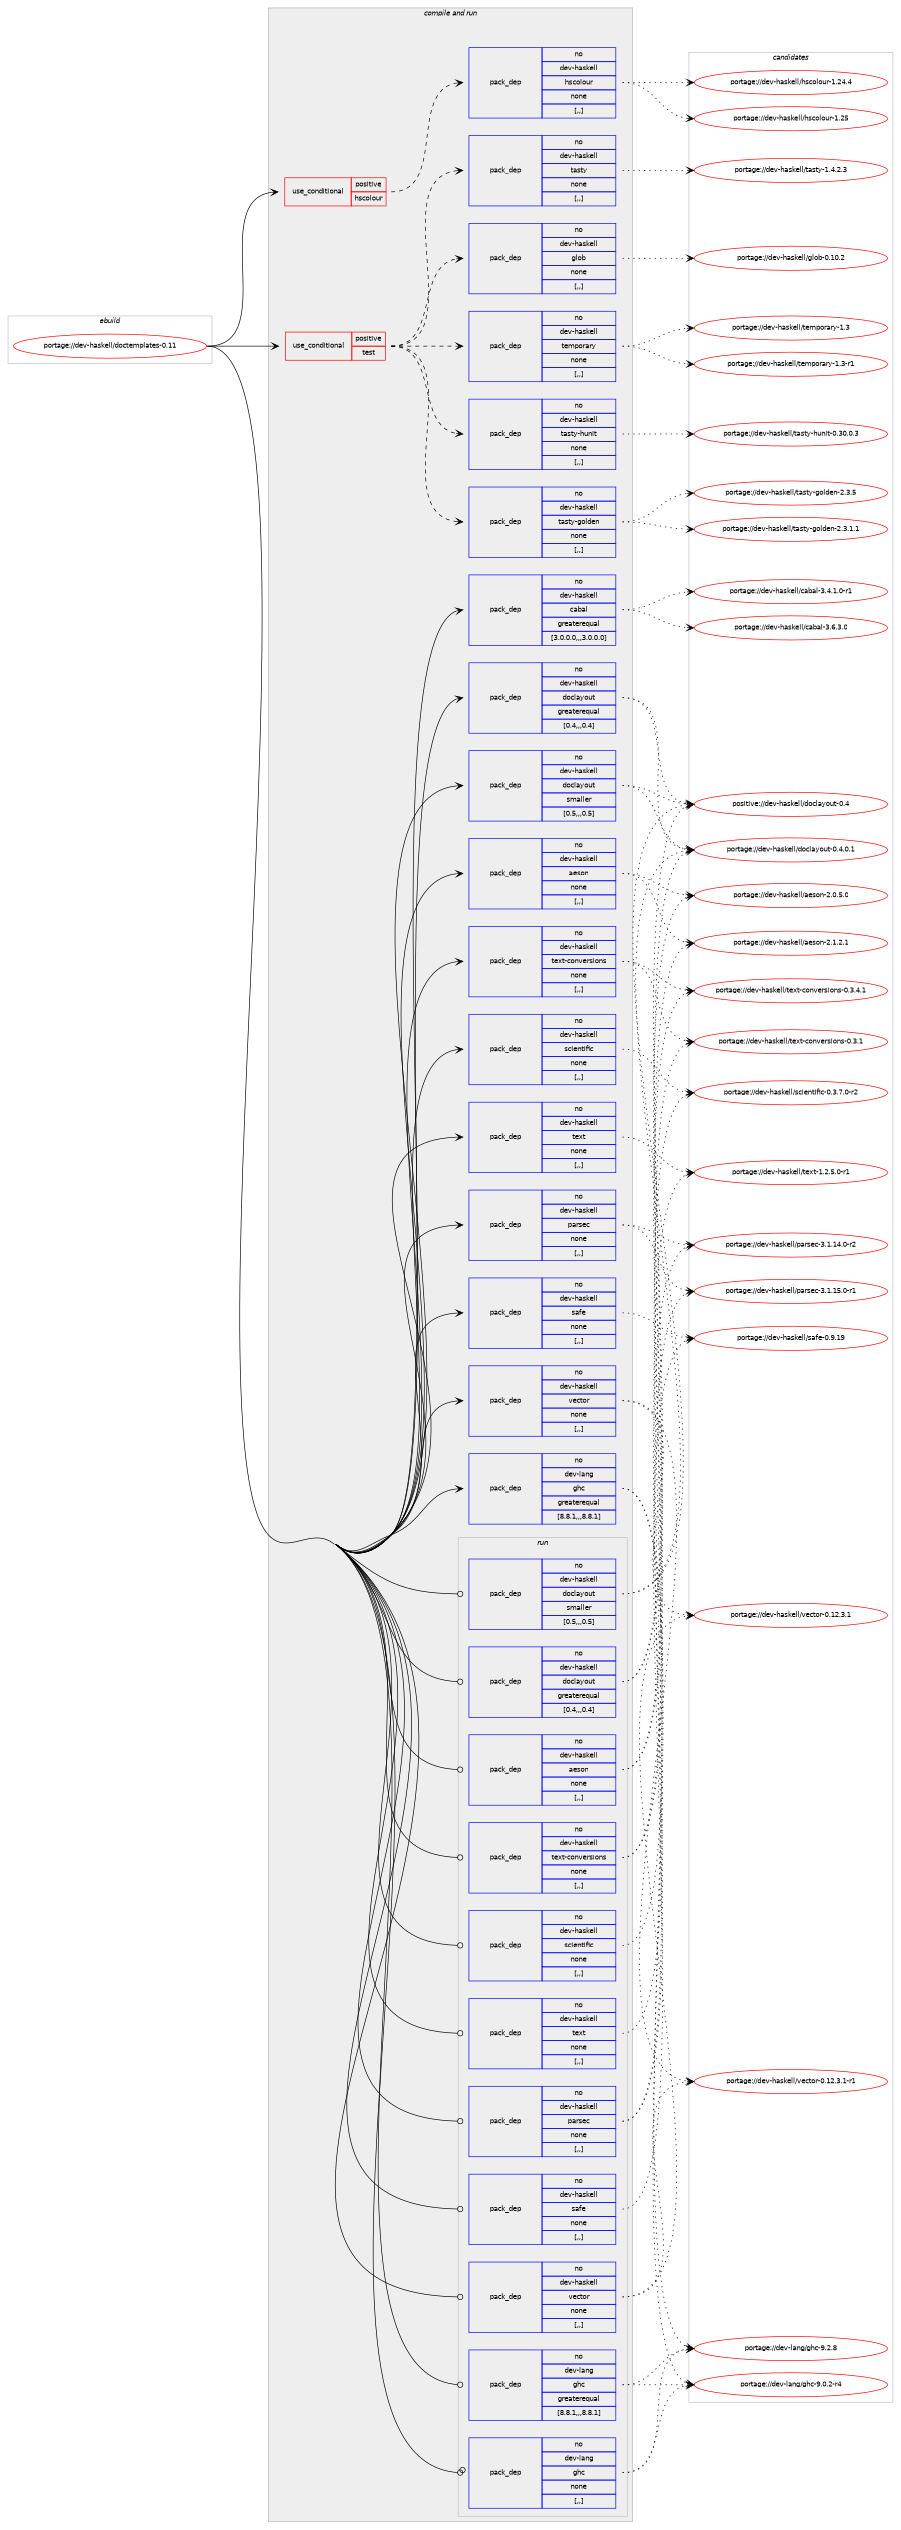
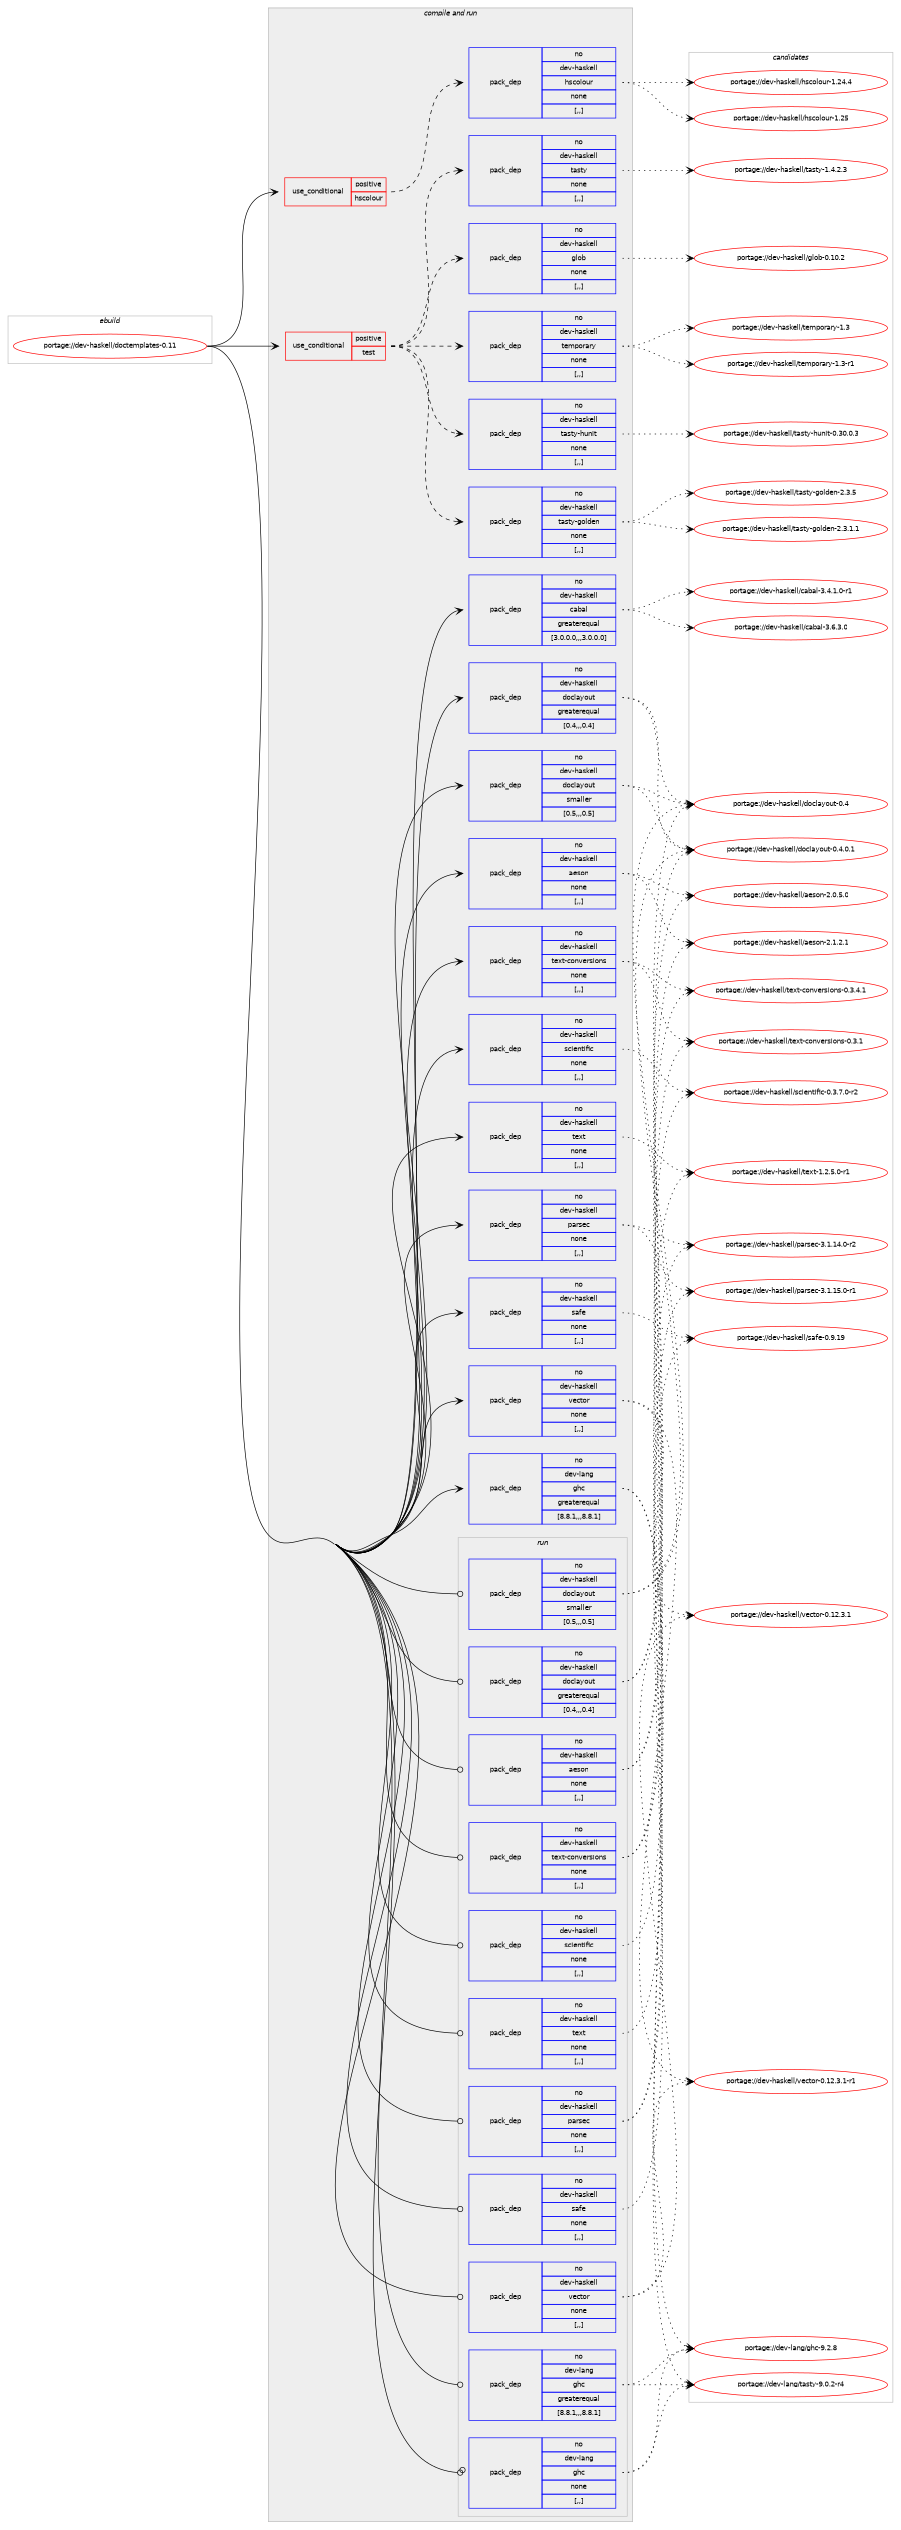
(791, 804) -> (791, 804)
(791, 2385) -> (791, 2385)
